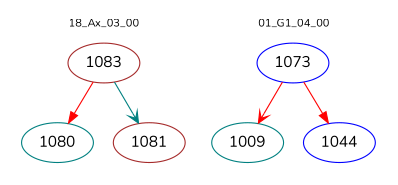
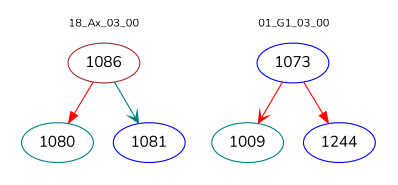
(294, 24) -> (294, 24)
(104, 63) -> (104, 63)
(149, 143) -> (149, 143)
(339, 143) -> (339, 143)
